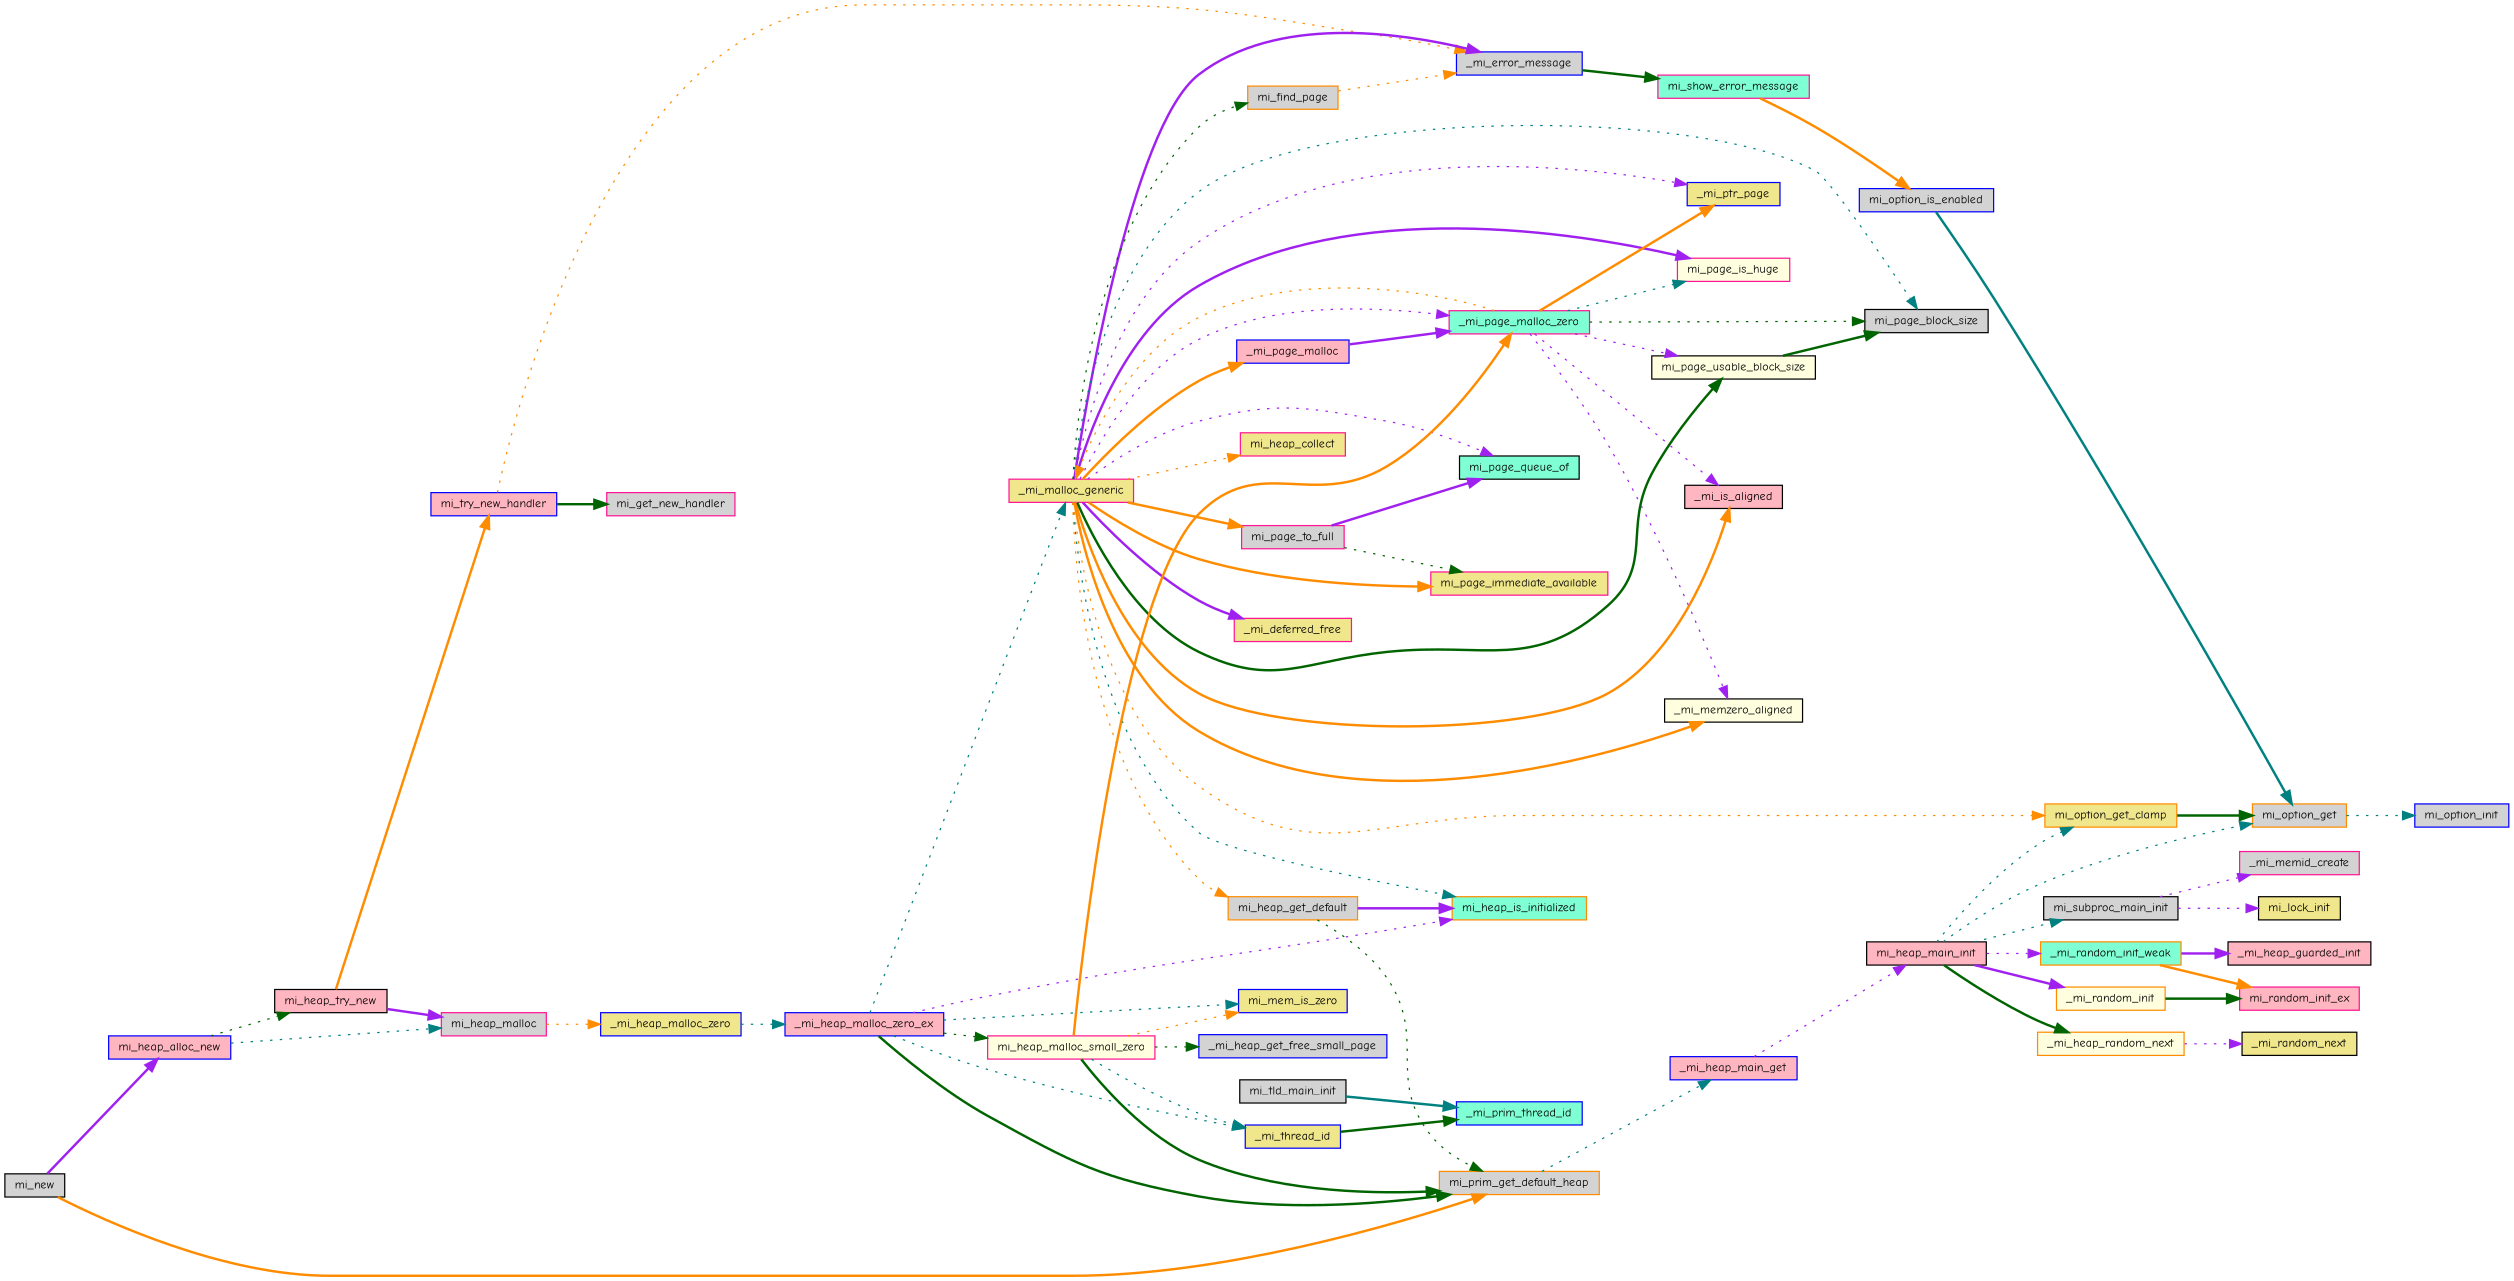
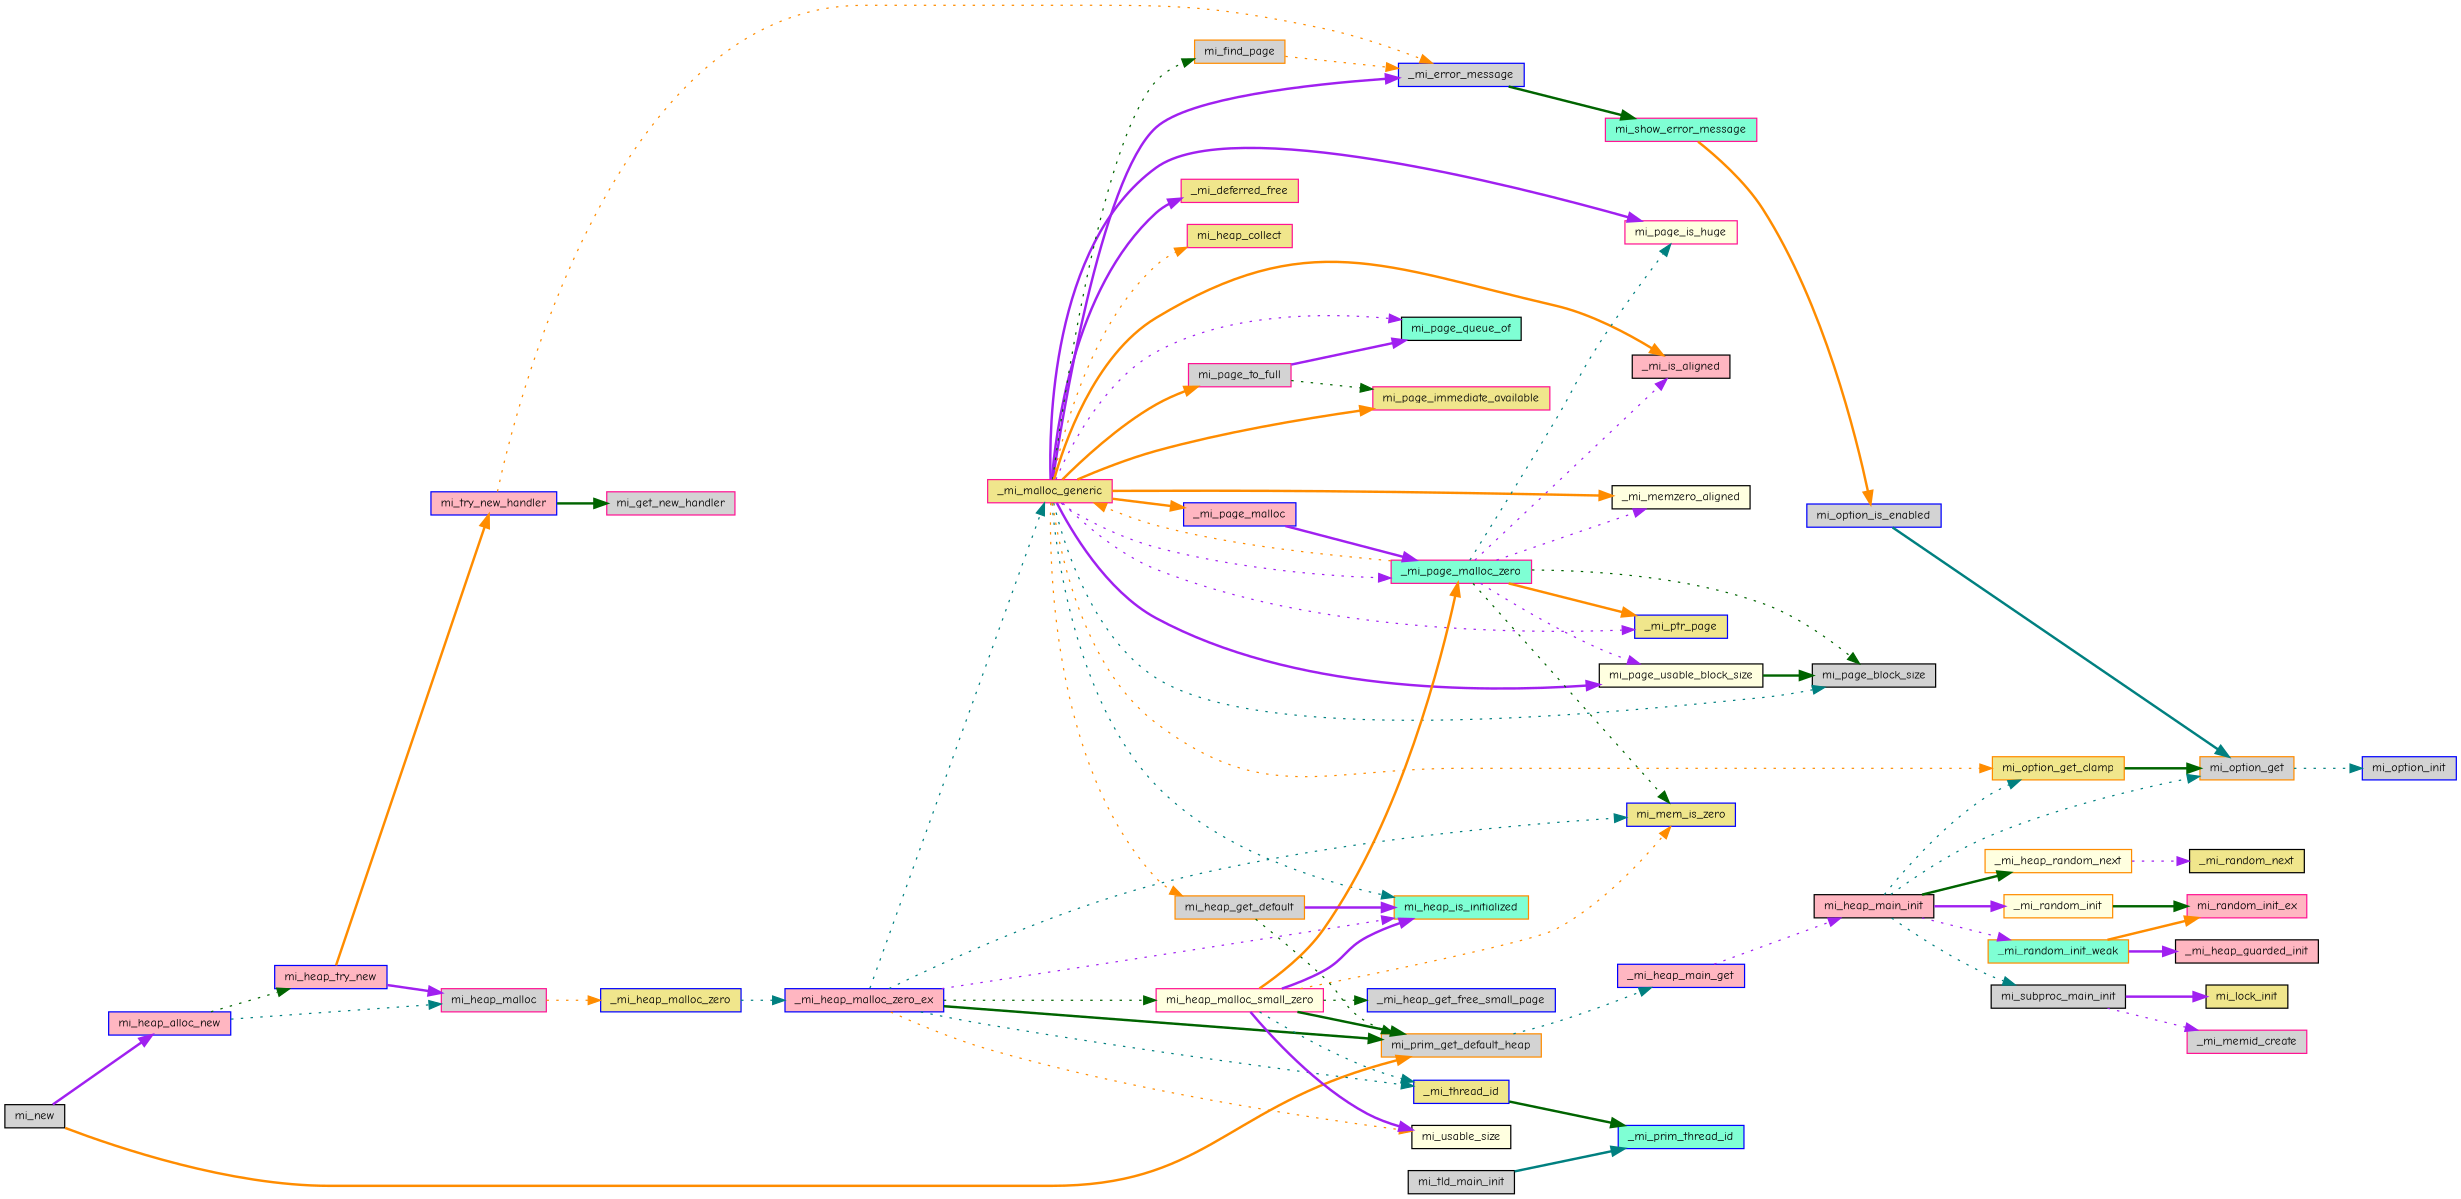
(1432, 650) -> (1291, 666)
none -> (1572, 694)
(2212, 908) -> (2159, 997)
none -> (1342, 957)
(331, 1001) -> (331, 977)
none -> (1461, 1137)
